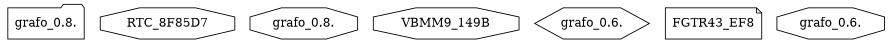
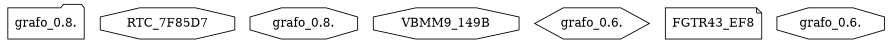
(168, 23) -> (168, 23)
